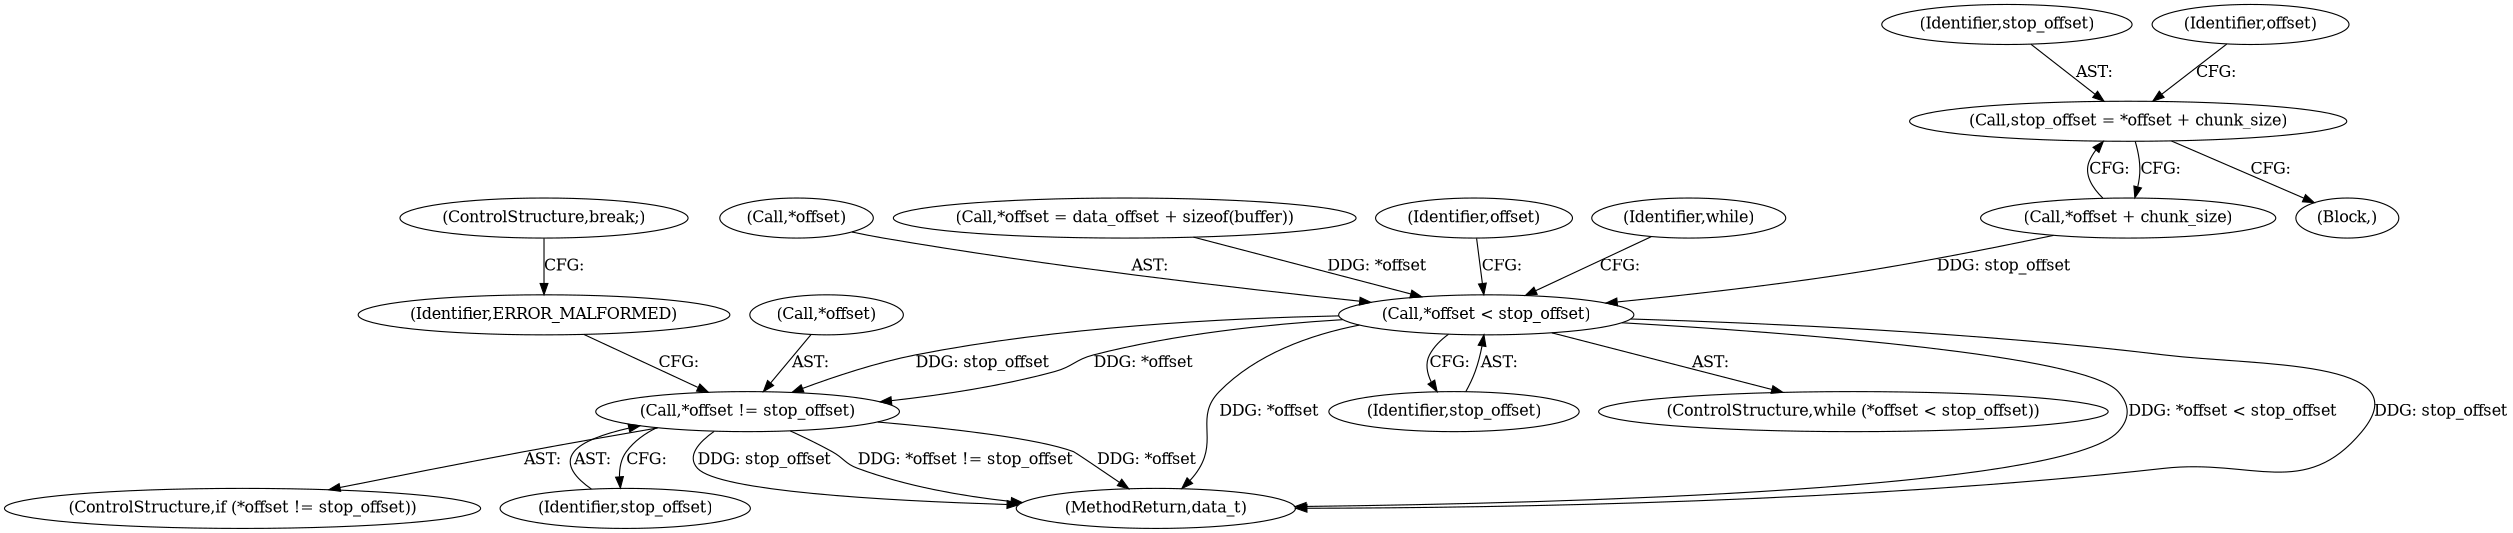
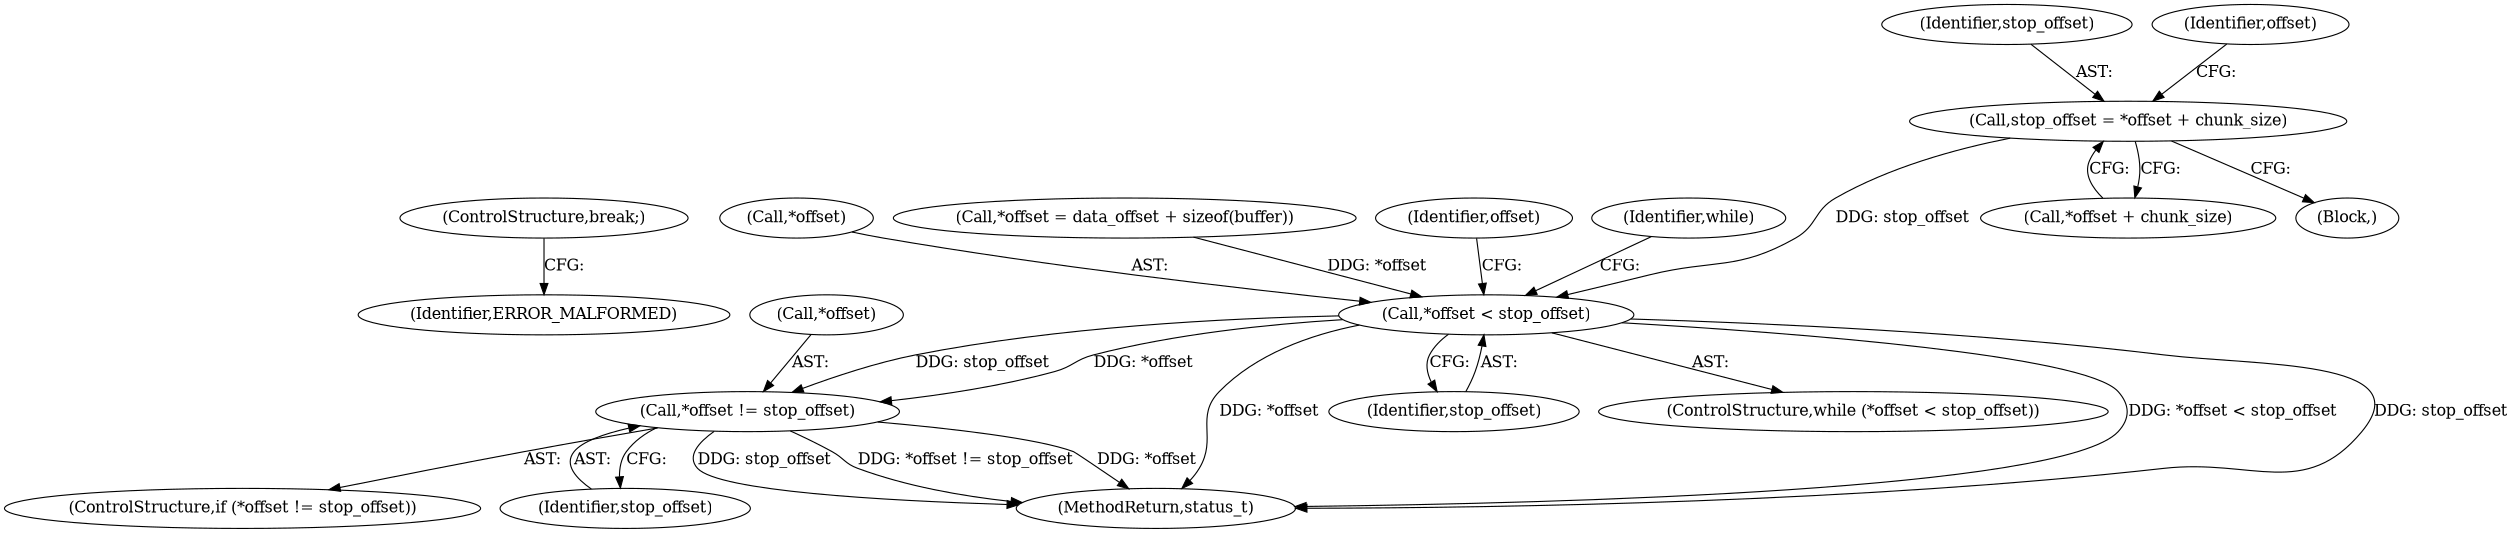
(1837, 275) -> (1798, 236)
(641, 361) -> none
(1156, 508) -> (1156, 508)
